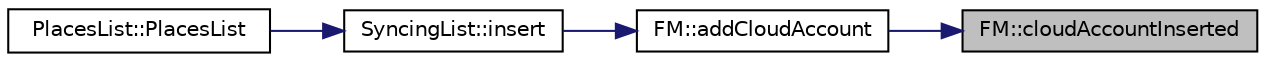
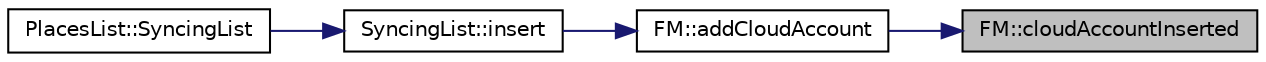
(139, 31) -> (139, 31)
